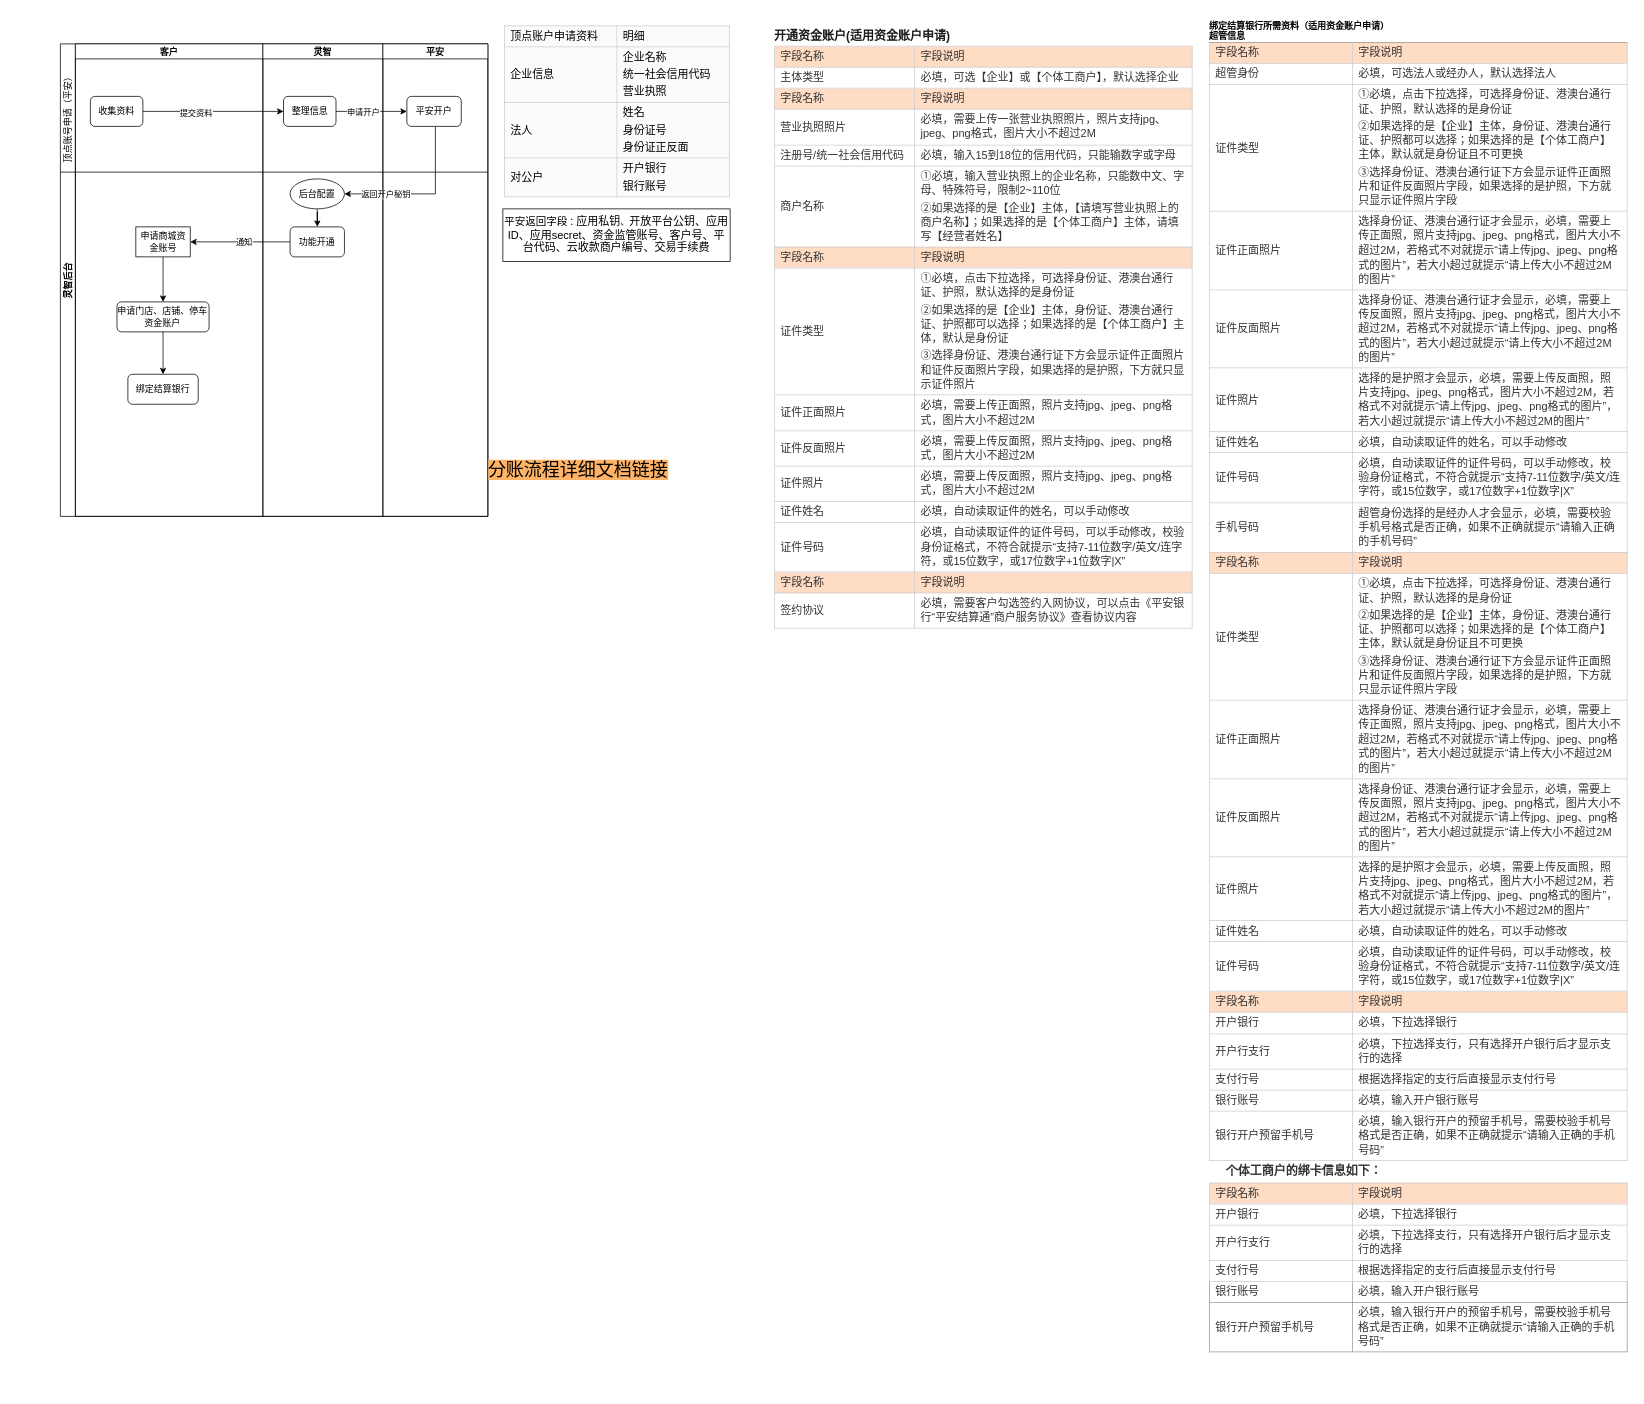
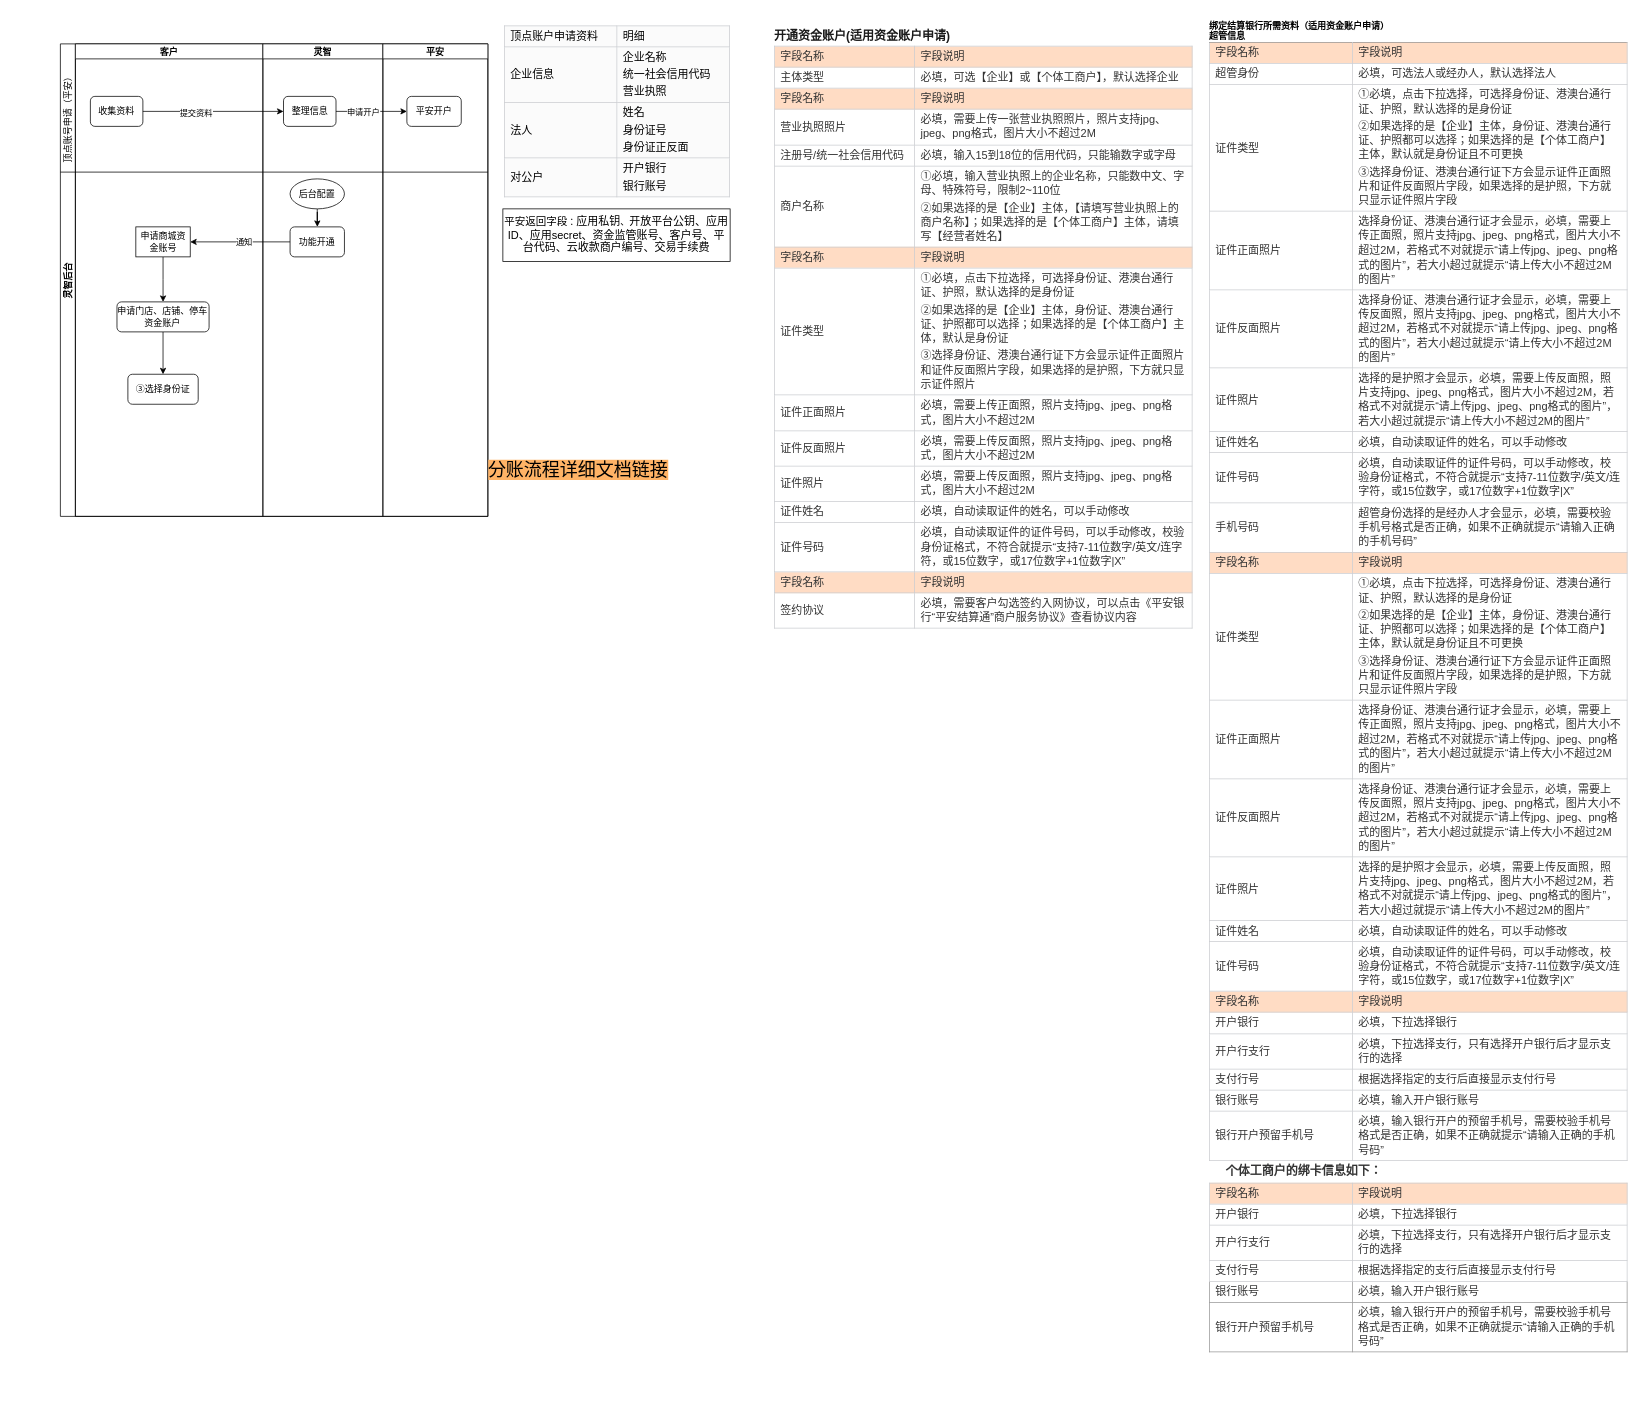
(435, 162) -> none
(163, 390) -> (163, 390)
